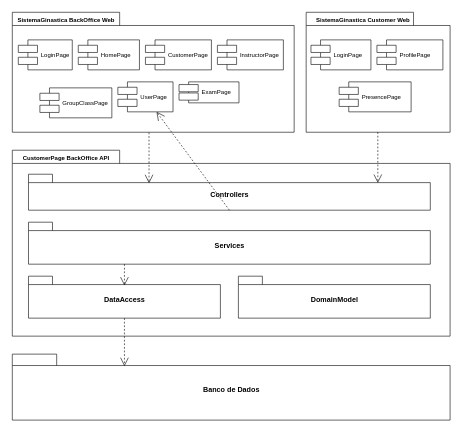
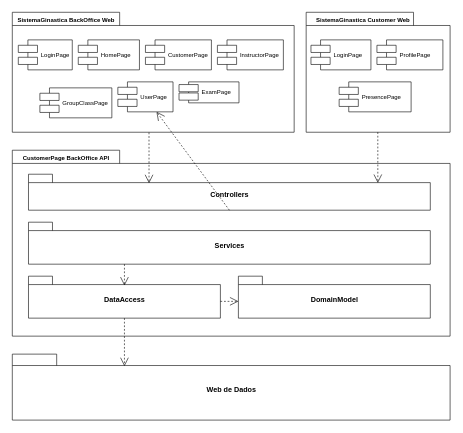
none -> (229, 302)
(232, 390) -> (232, 390)
